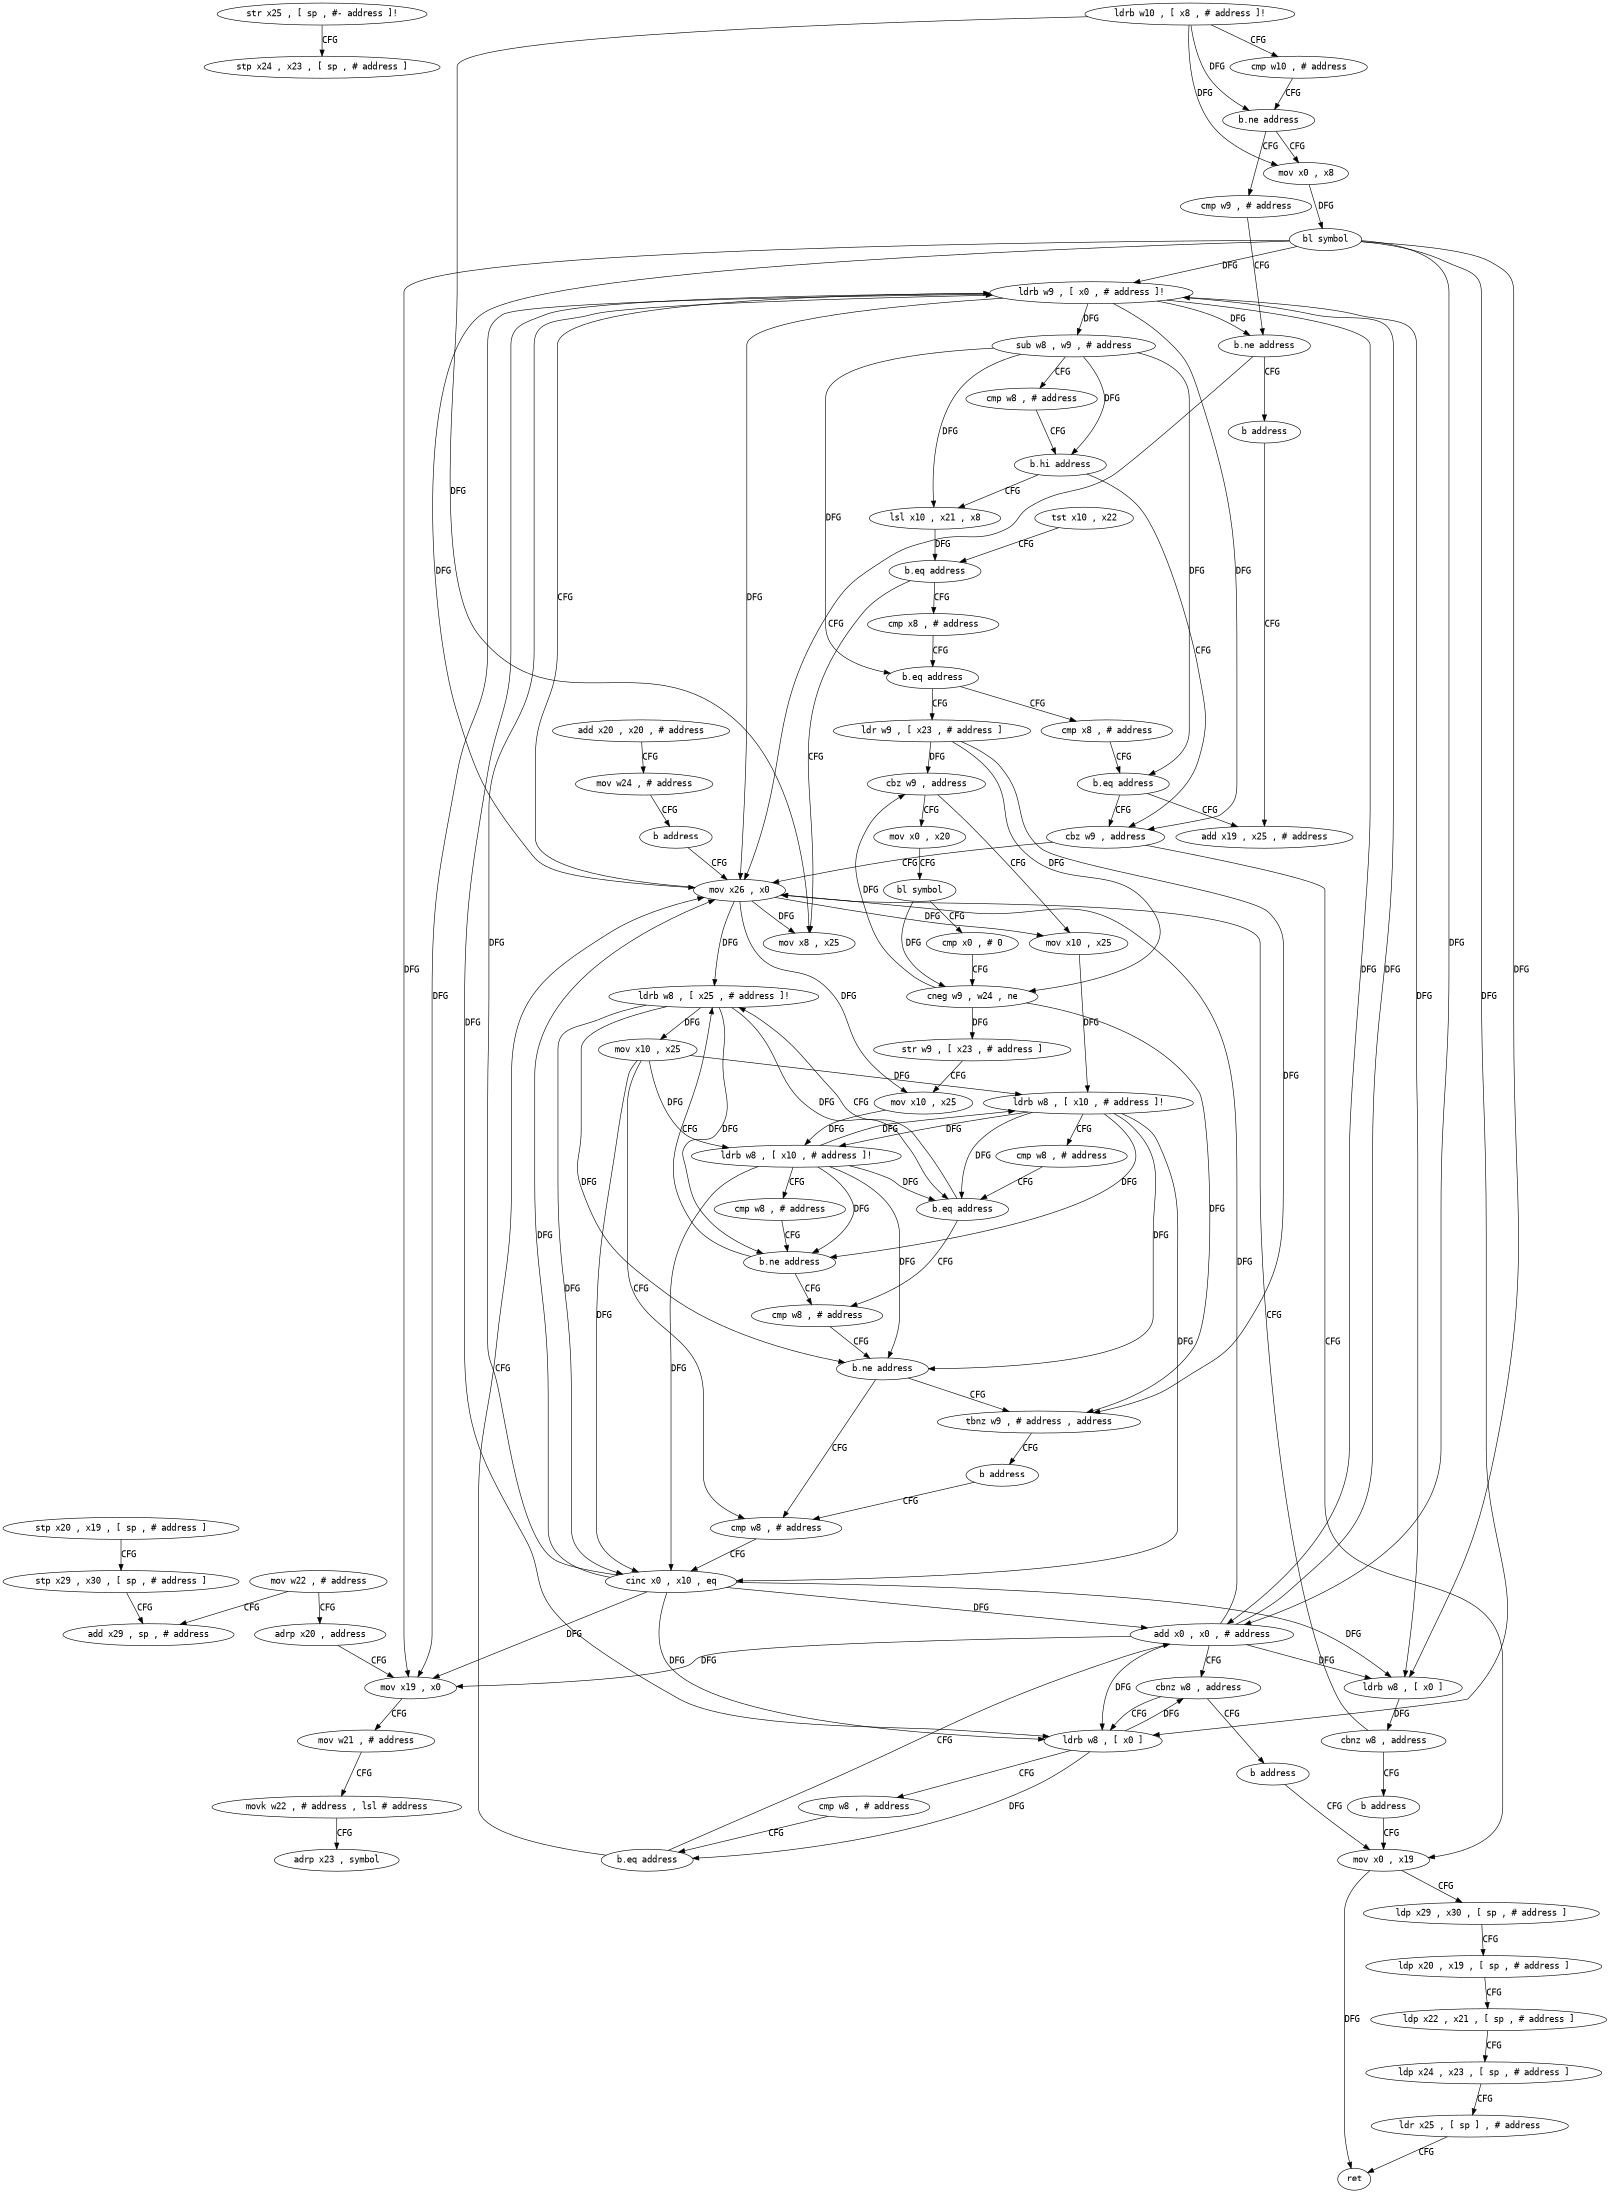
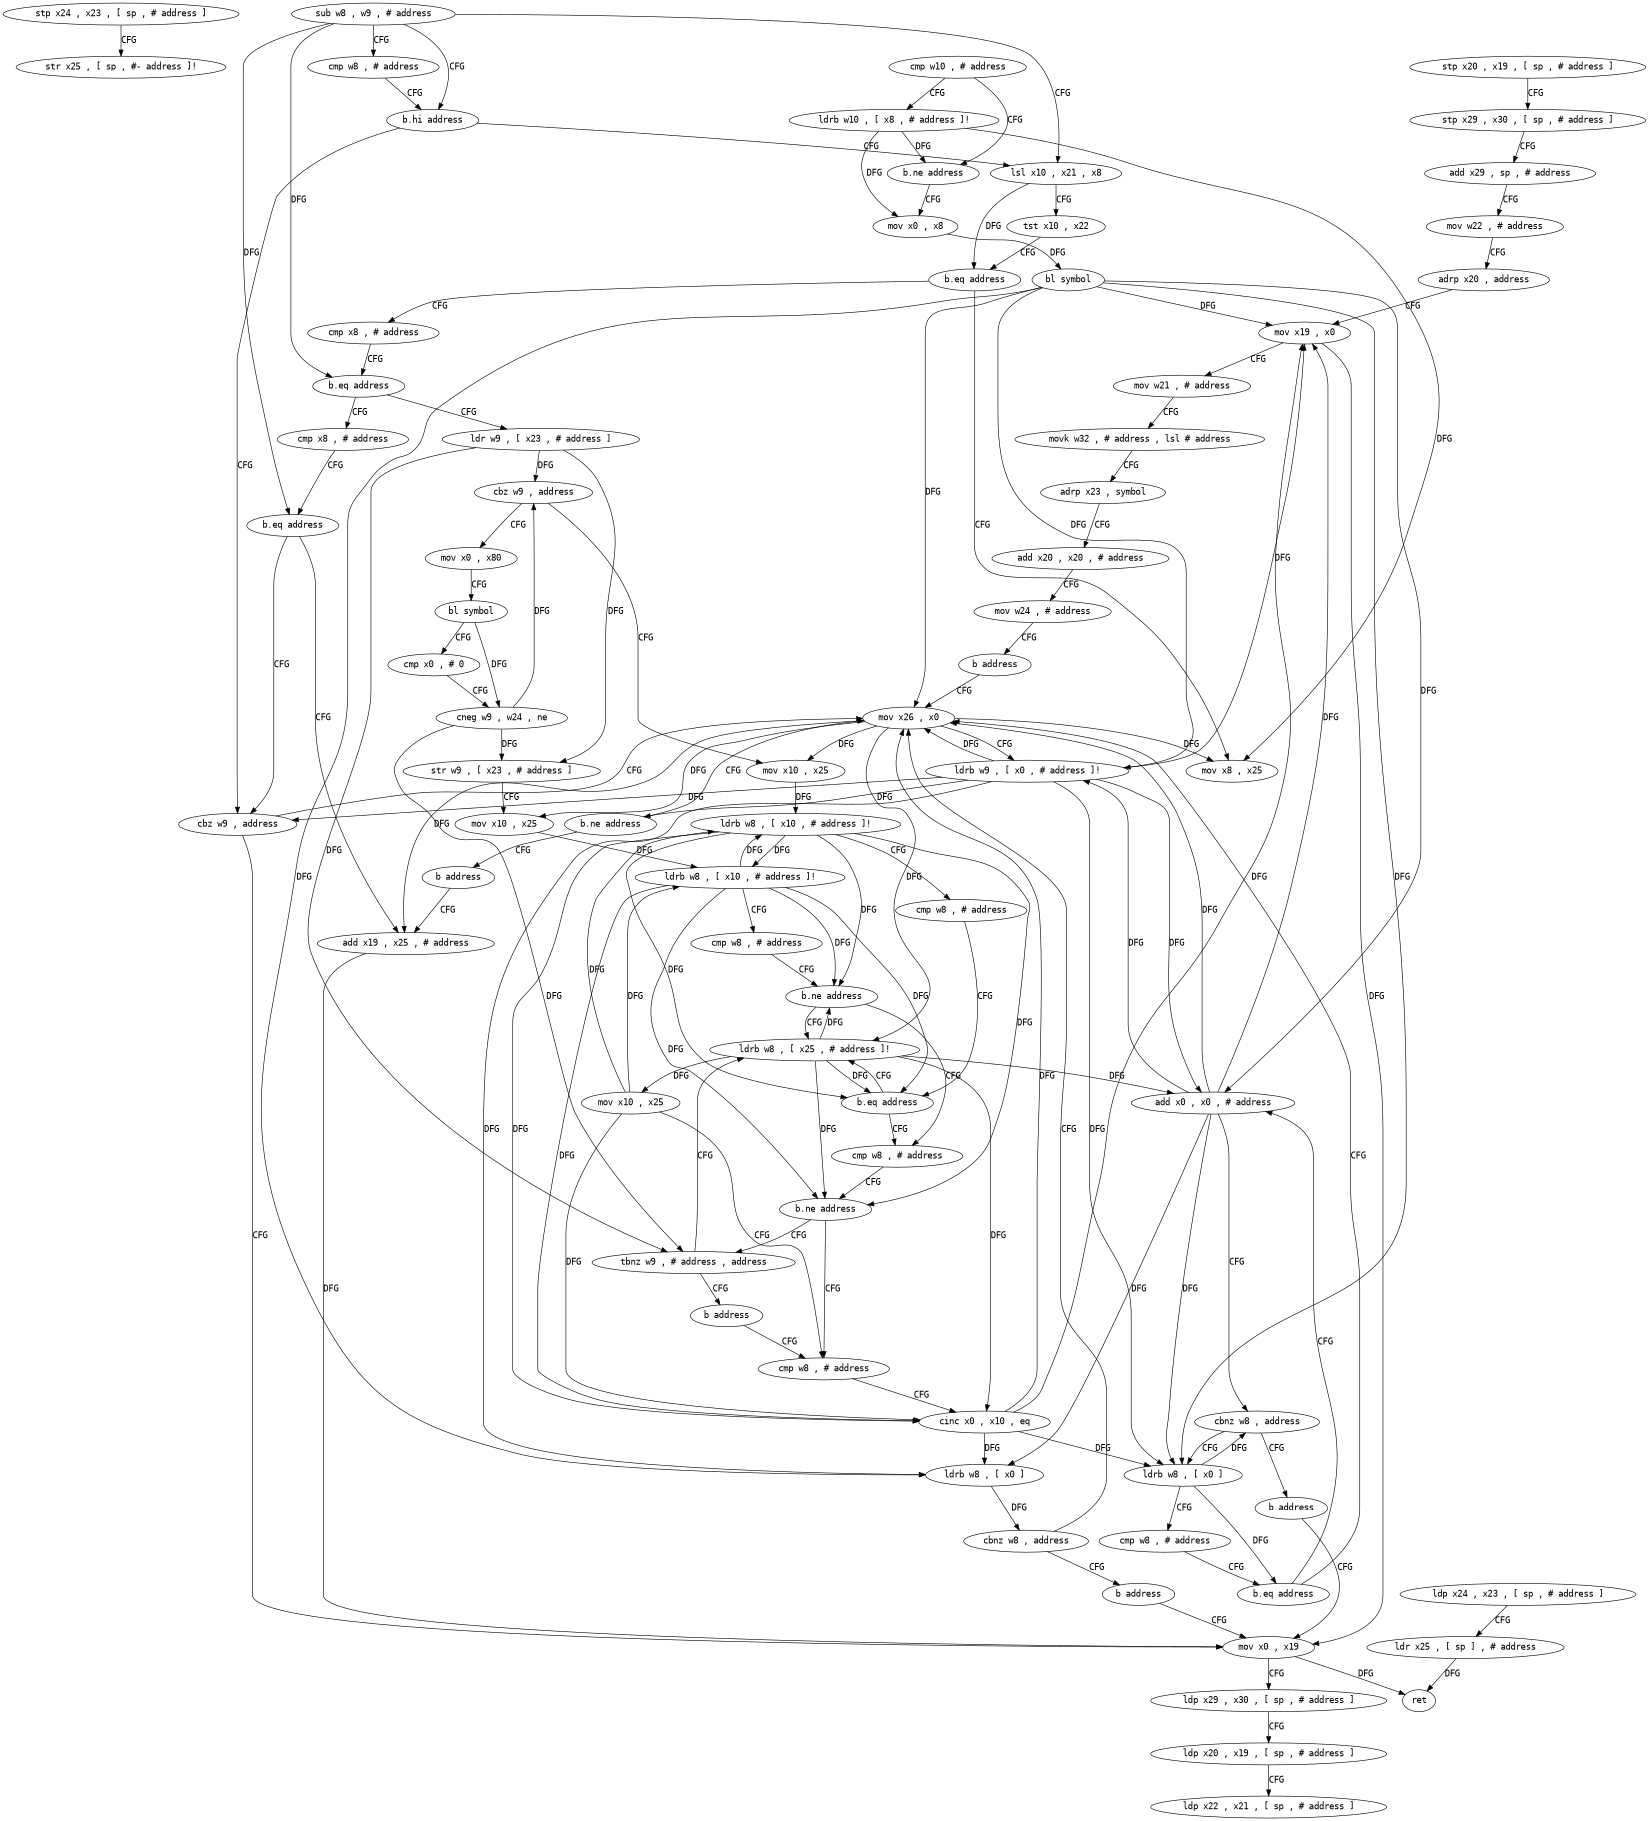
(322, 38) -> (121, 38)
(1242, 39) -> (928, 92)
none -> (1056, 197)
(1246, 207) -> none
(1084, 316) -> none
(1112, 399) -> (457, 67)
(950, 432) -> (1062, 94)
none -> (1093, 523)
(500, 756) -> none
none -> (593, 791)
(920, 837) -> (471, 559)
(1106, 880) -> (608, 606)
none -> (1369, 1007)
none -> (697, 1145)
(237, 1607) -> (1503, 197)
(934, 1607) -> (1036, 1069)
none -> (436, 1622)
(337, 1807) -> (1140, 439)
(1487, 2043) -> none
(1426, 2153) -> (1452, 1674)
